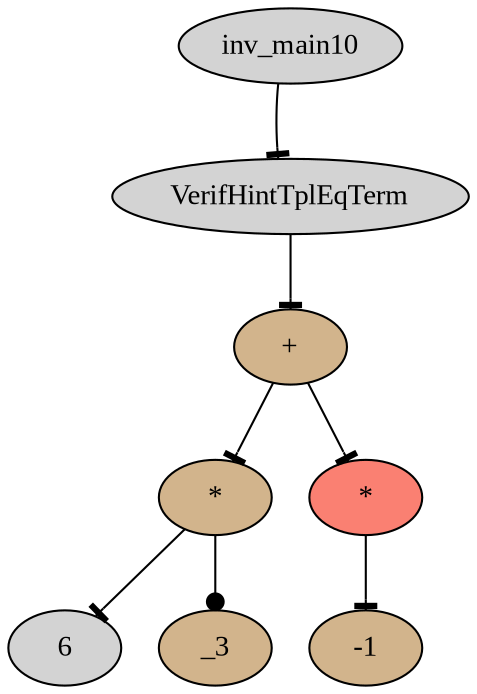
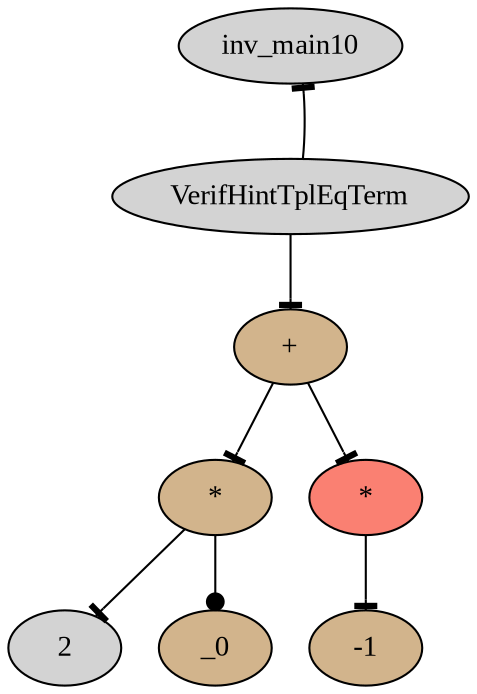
(276, 116) -> (305, 126)
(65, 648) -> (65, 648)
(215, 648) -> (215, 648)
